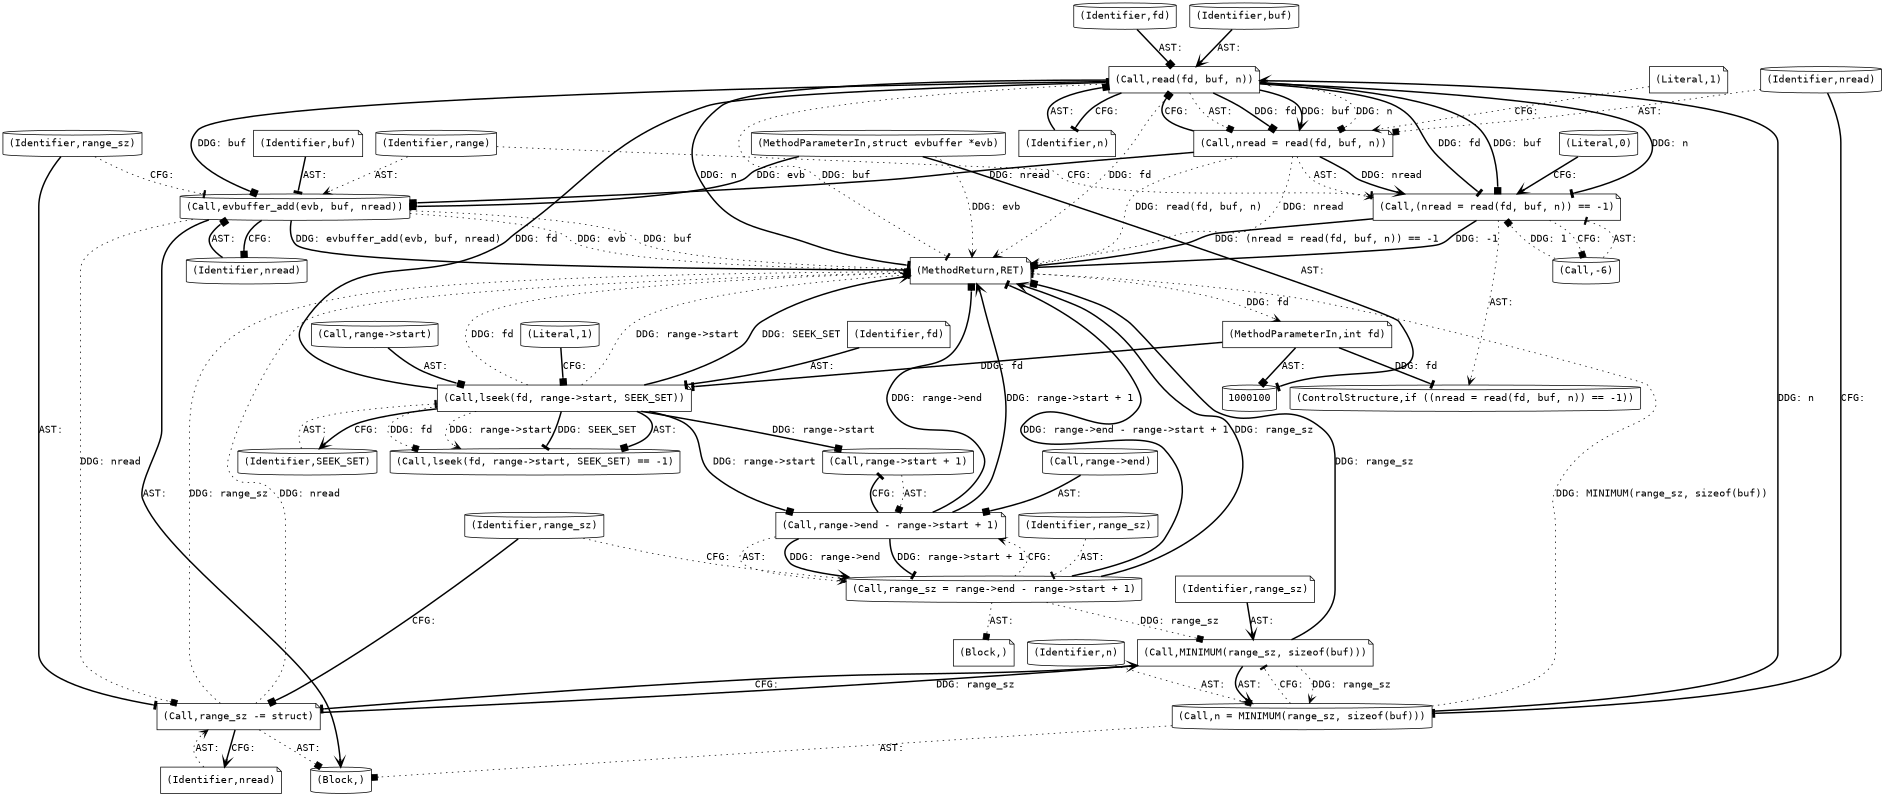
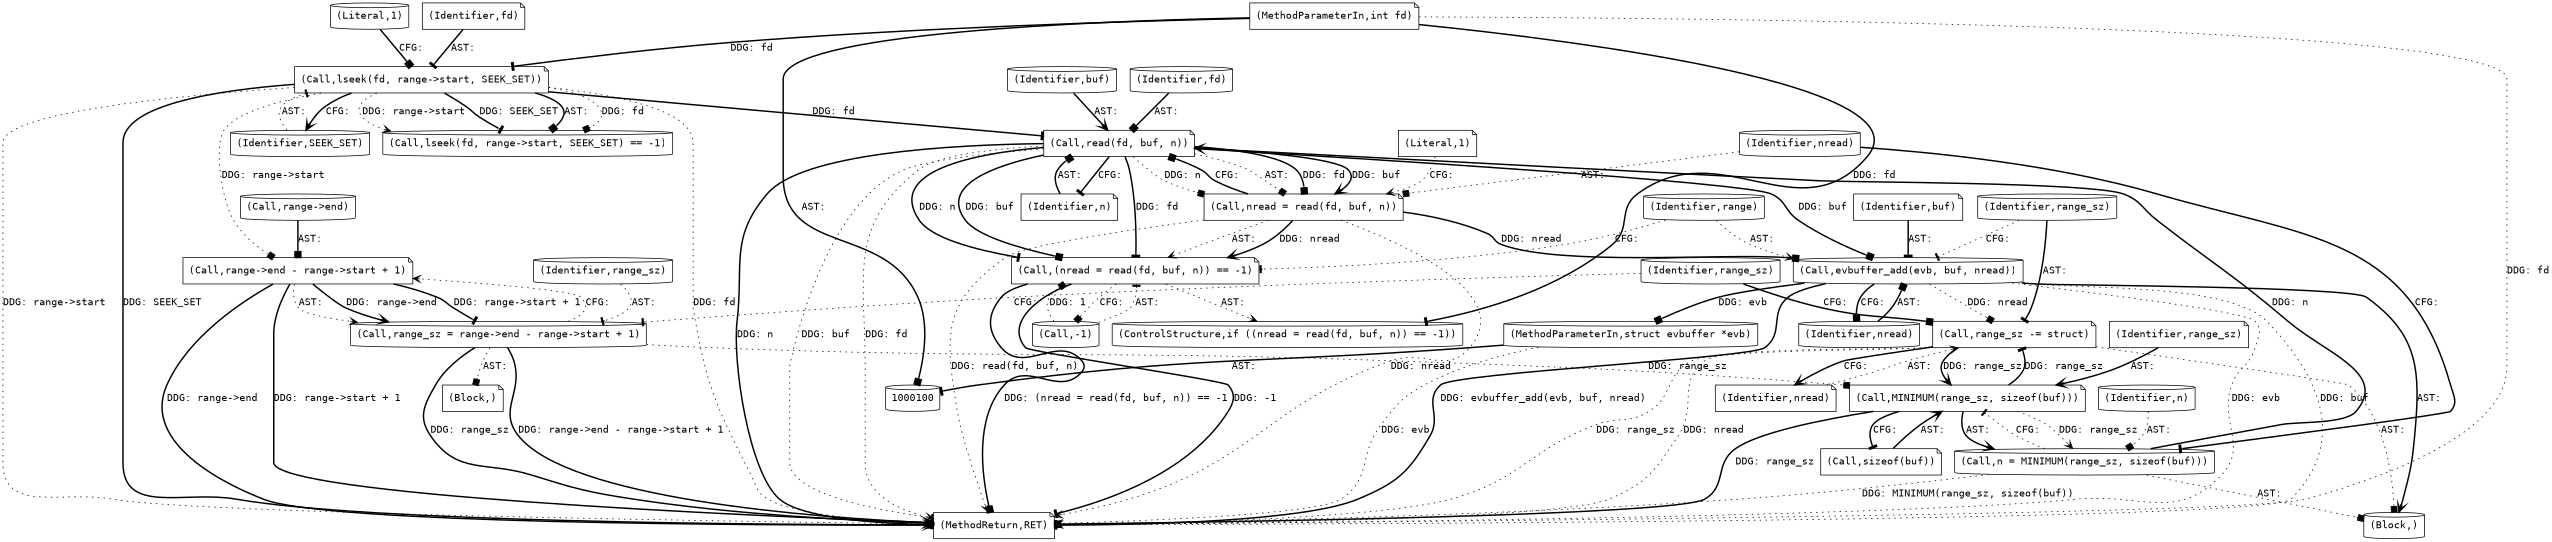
(1599, 143) -> none
(592, 201) -> (1732, 294)
(1586, 271) -> (1066, 334)
(1160, 287) -> (2481, 417)
(375, 334) -> none
(898, 462) -> none
none -> (1881, 462)
(707, 469) -> (220, 147)
(770, 685) -> (2064, 366)
